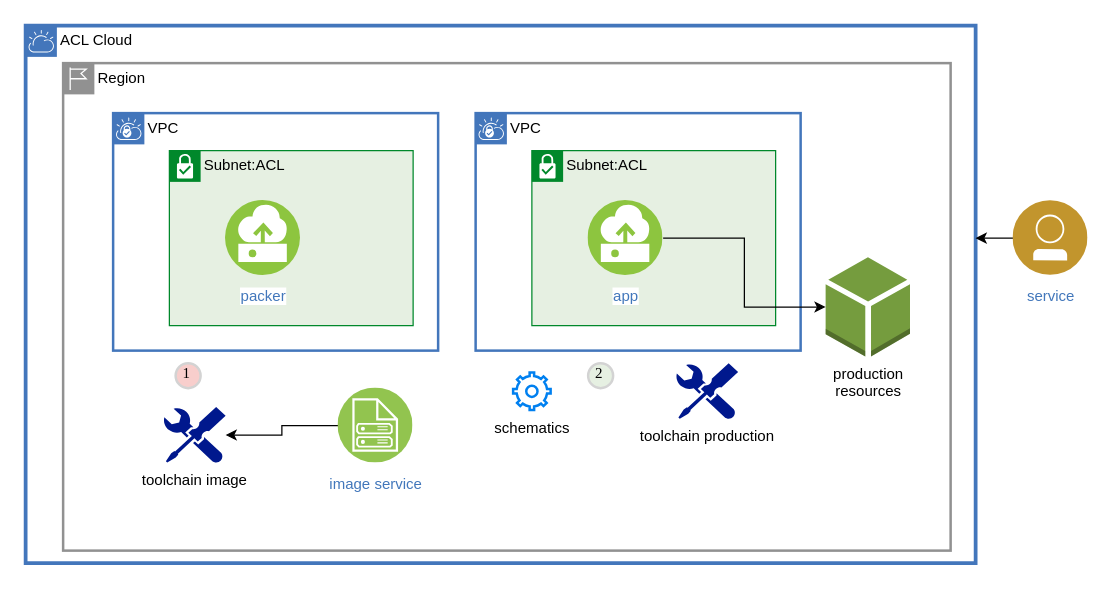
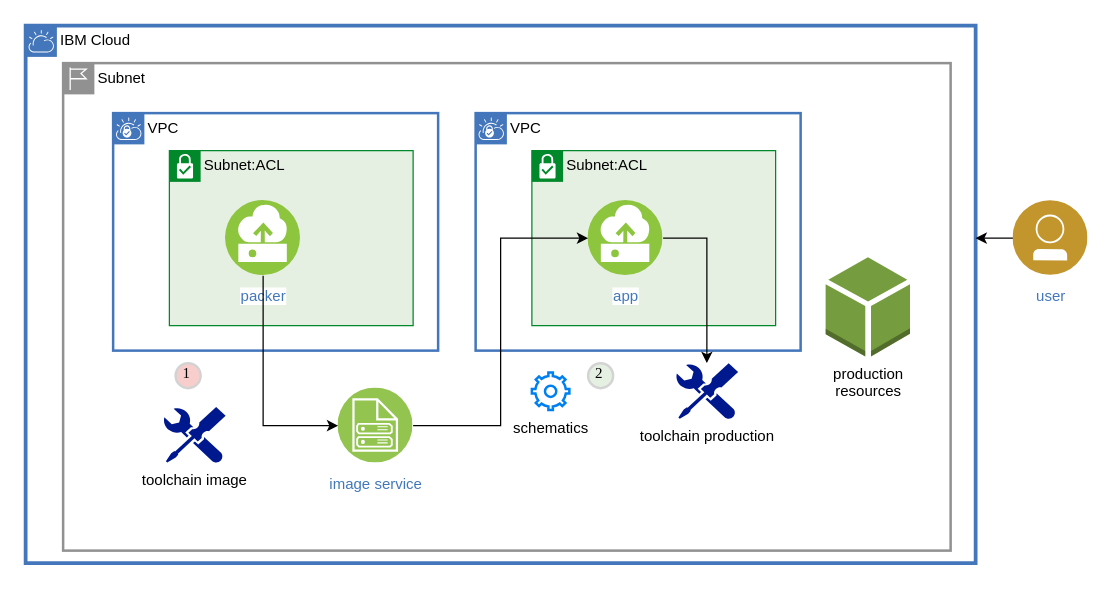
(95, 41) -> (95, 41)
(121, 78) -> (123, 78)
(744, 289) -> (707, 295)
(1051, 297) -> (1051, 297)
none -> (263, 359)
(532, 391) -> (551, 391)
(262, 435) -> (501, 336)
